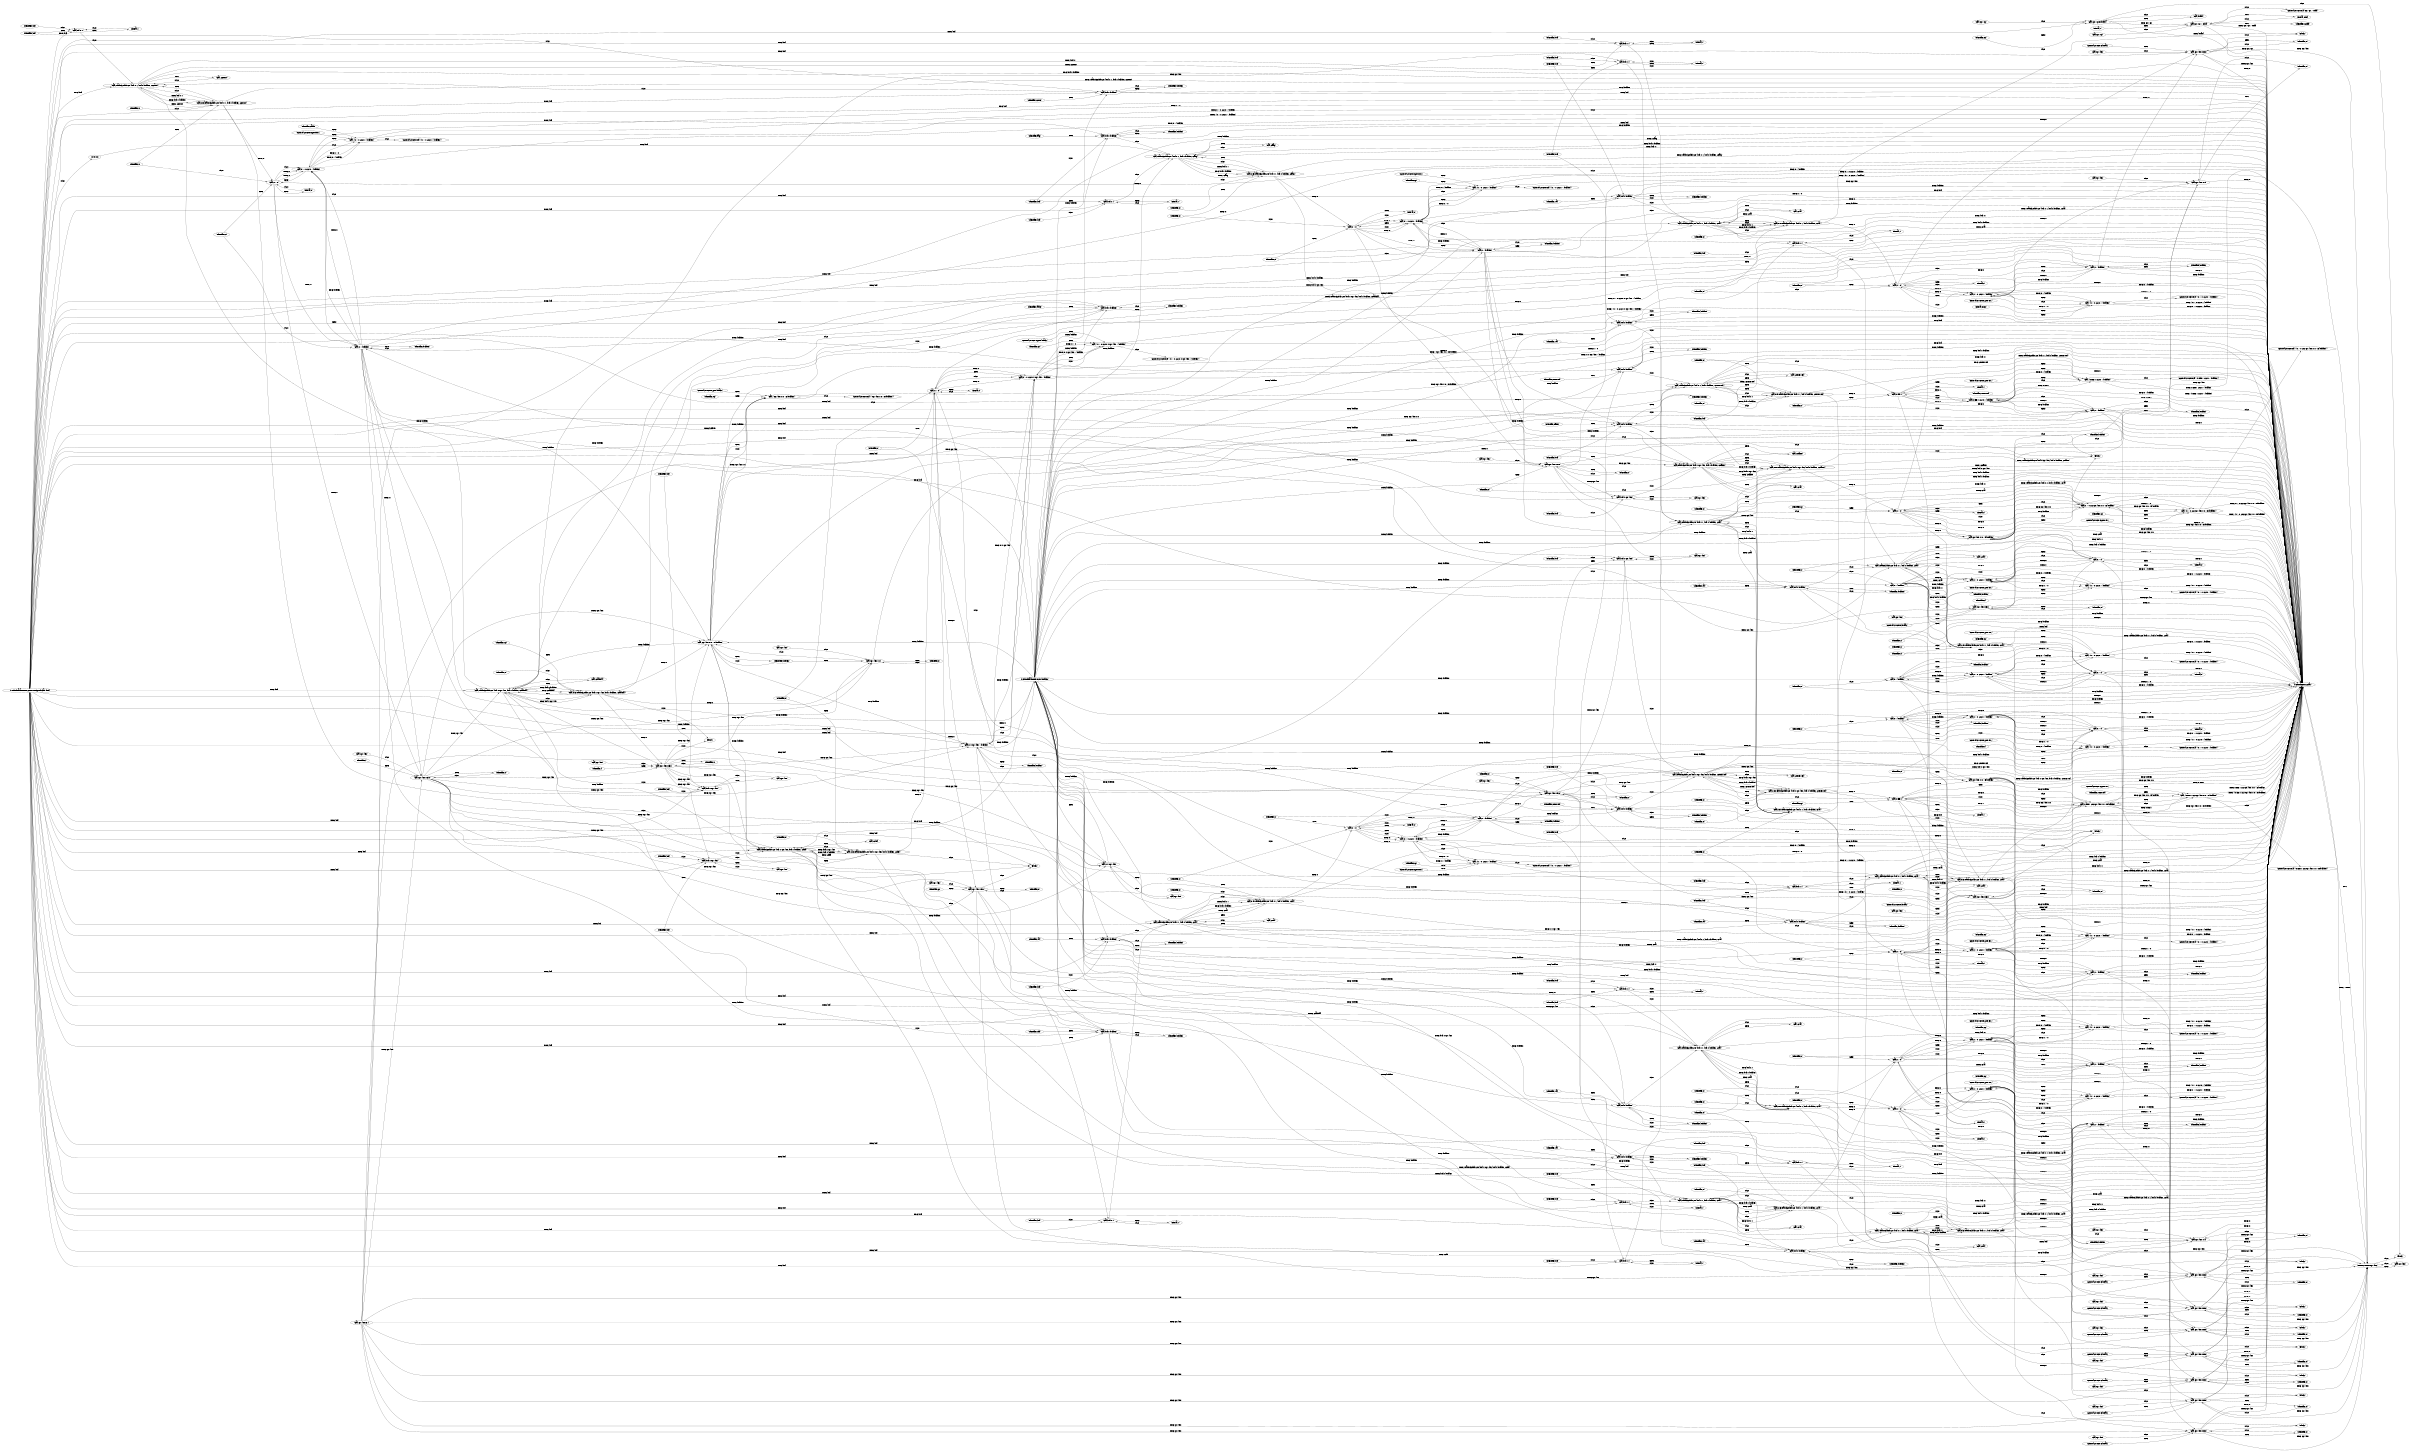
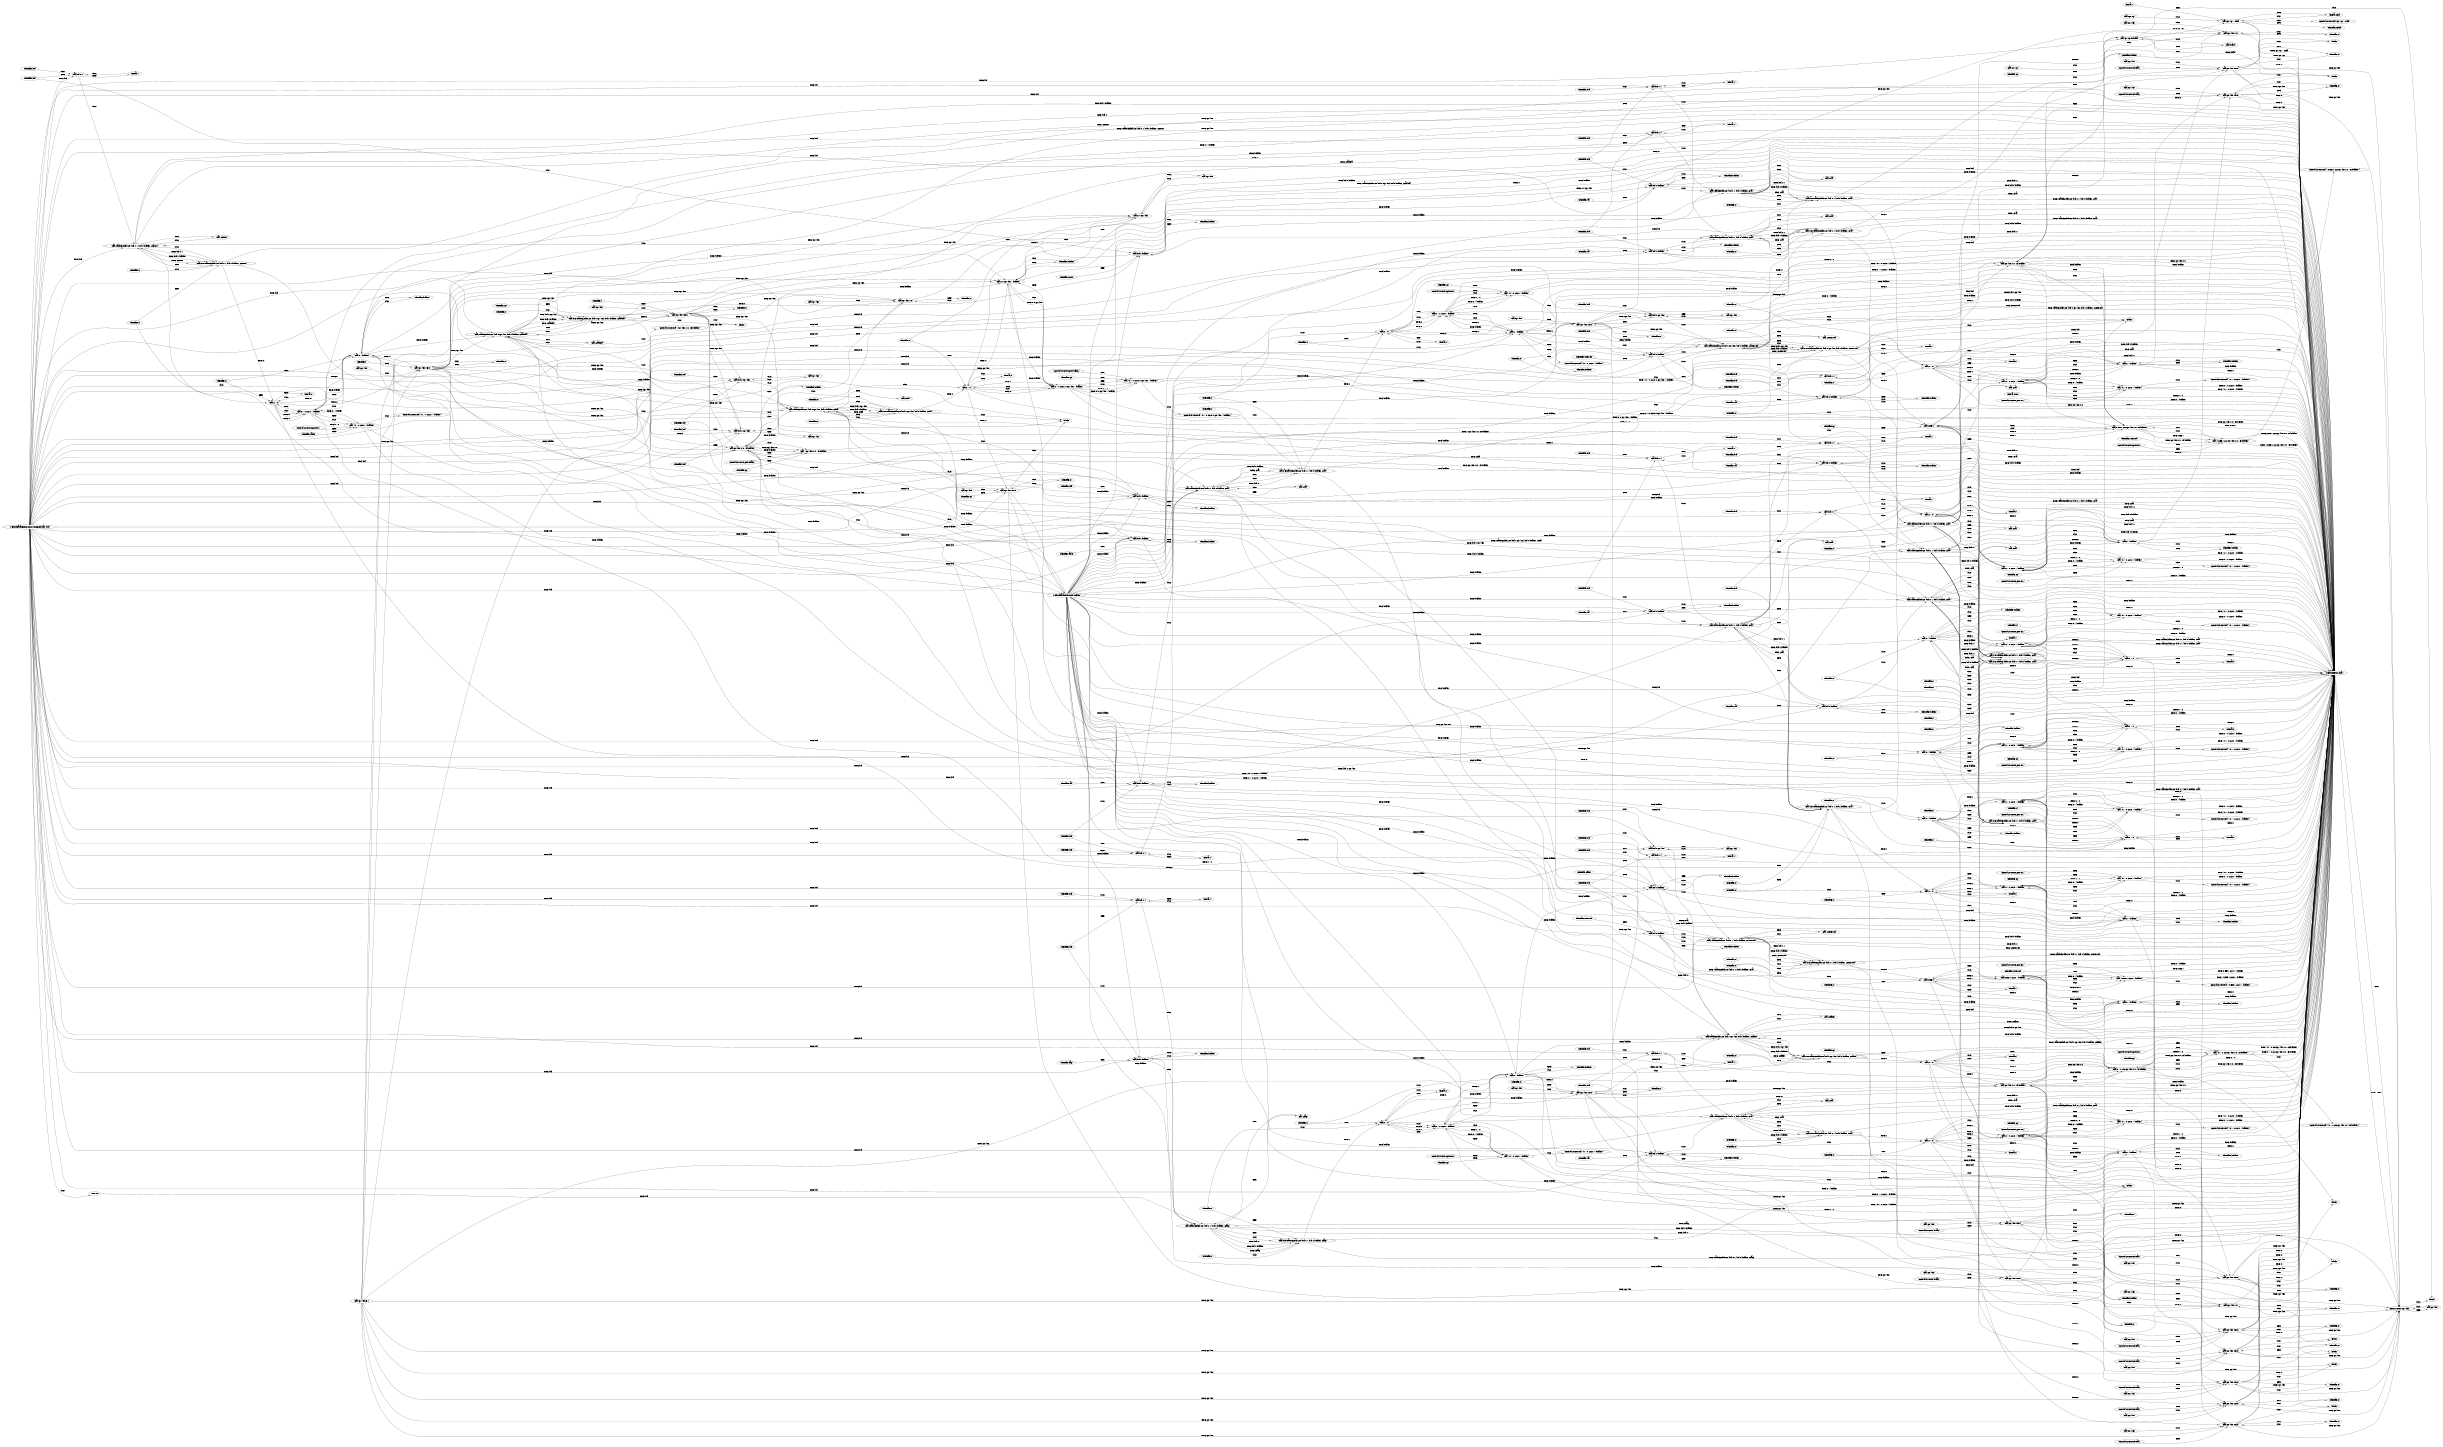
(1223, 148) -> (1255, 1180)
(95, 157) -> (95, 1194)
(822, 397) -> (635, 344)
